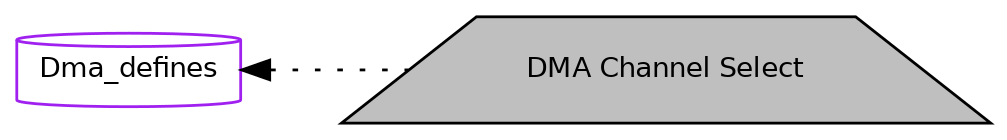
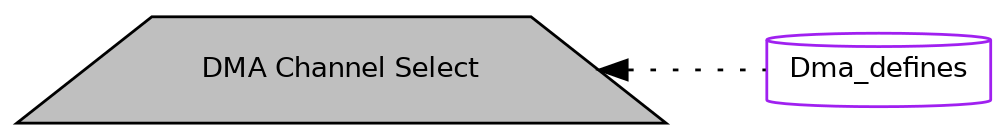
(339, 70) -> (697, 70)
